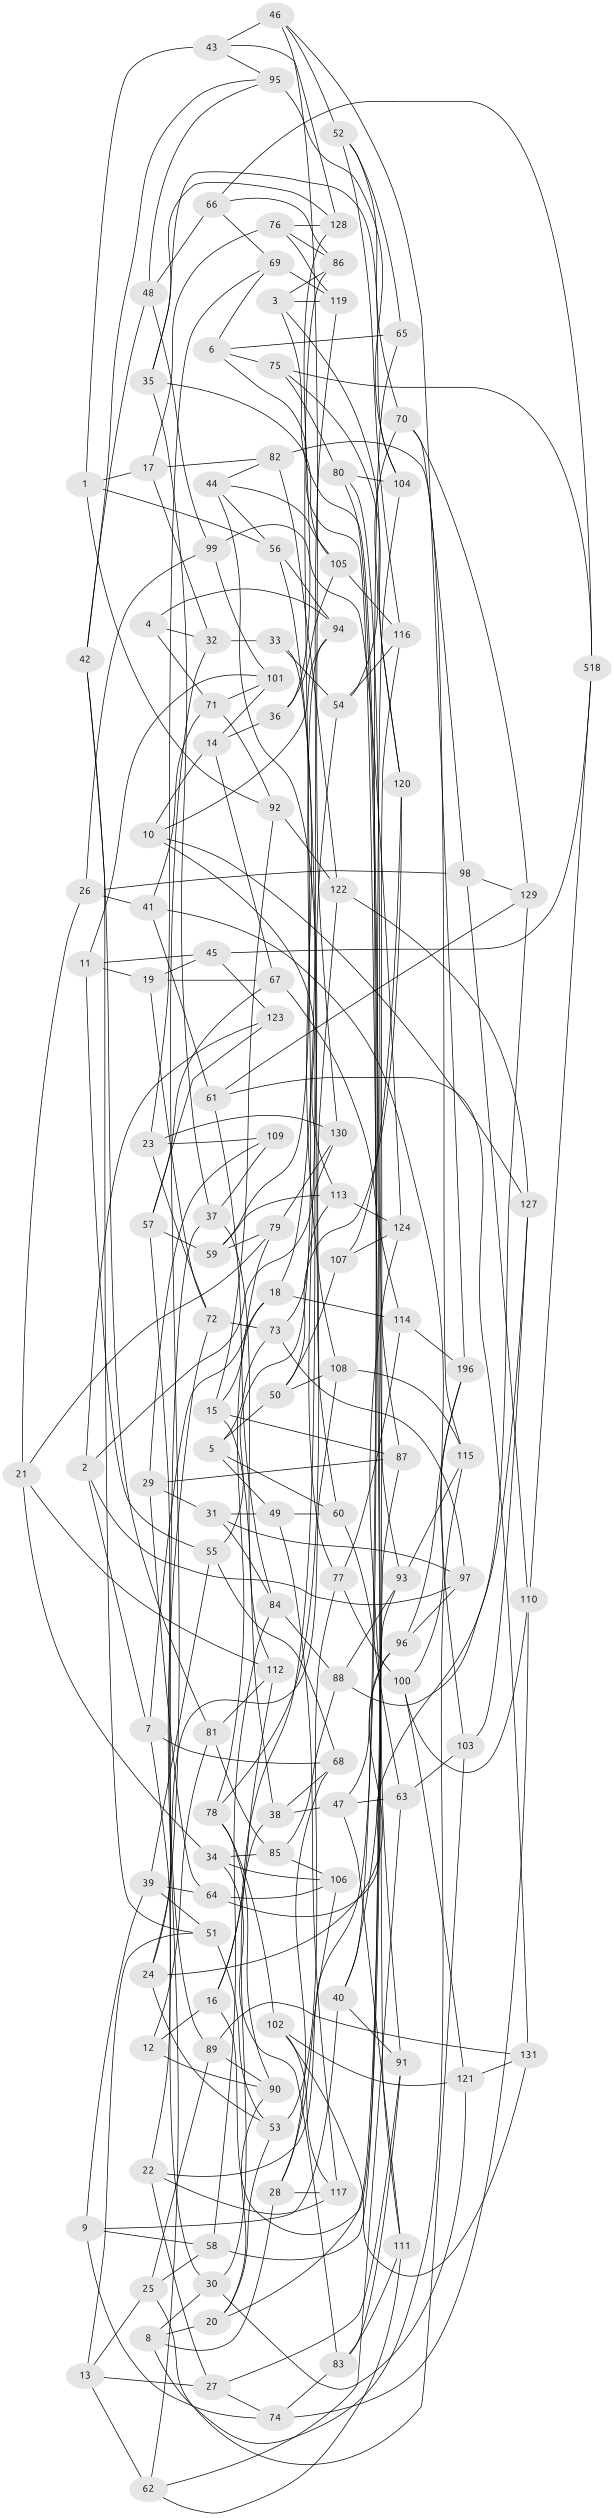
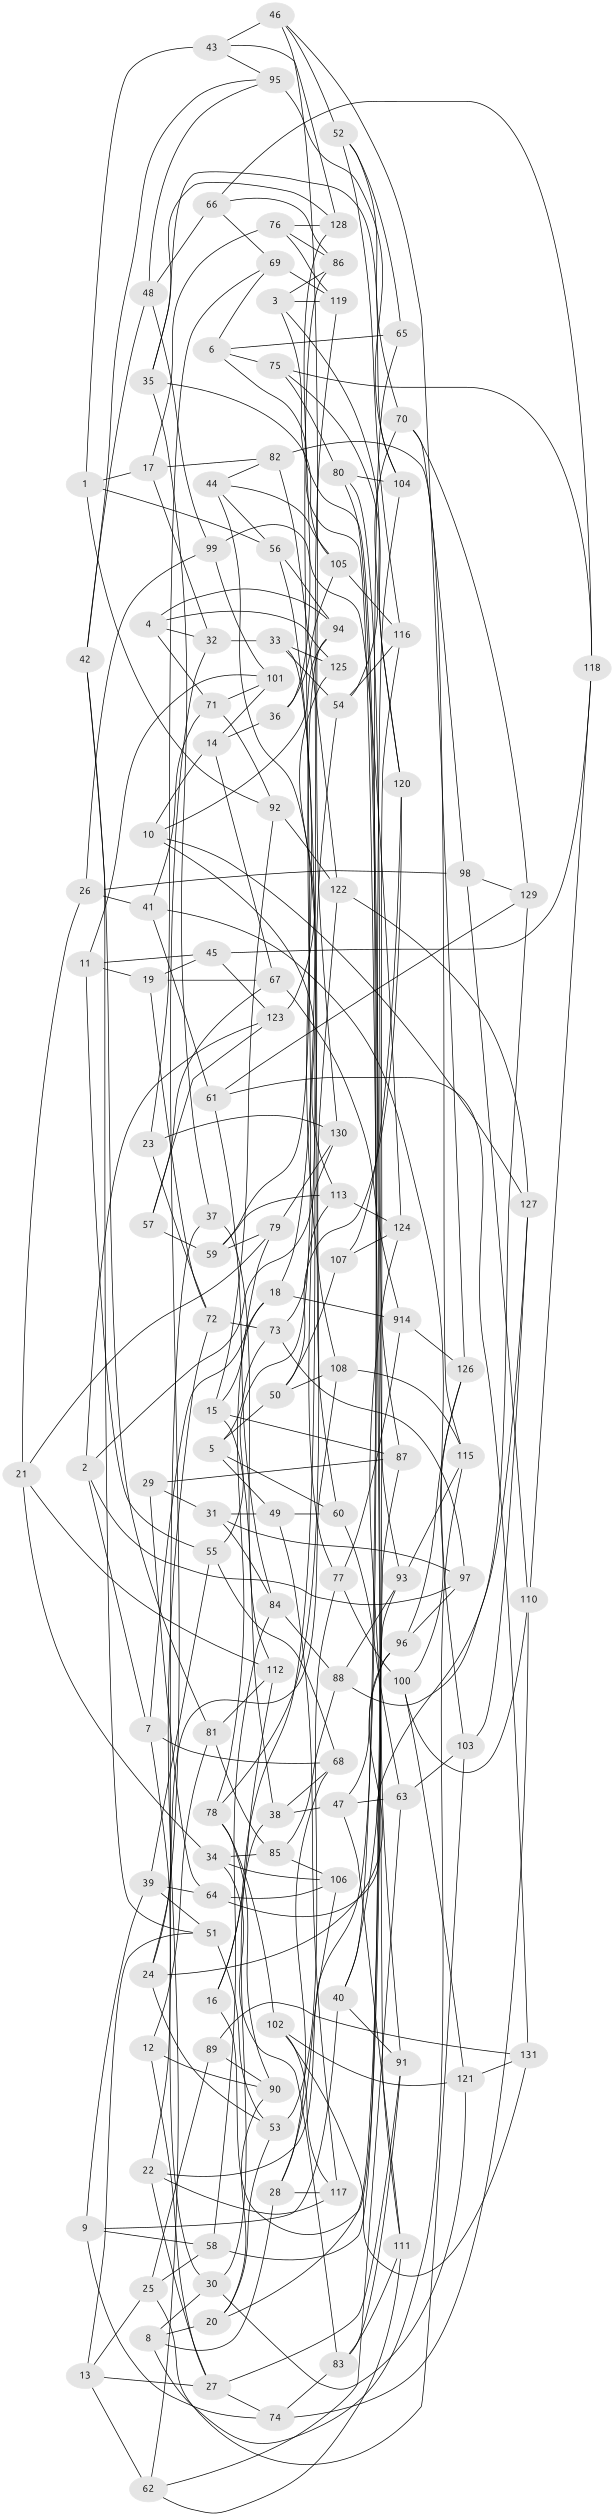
none -> (339, 668)
(592, 668) -> (592, 668)
(275, 1137) -> none
(402, 1320) -> (402, 1320)
(465, 1370) -> (465, 1370)
(167, 1459) -> none
(181, 2024) -> (178, 2259)
